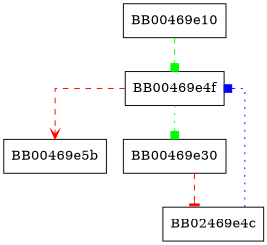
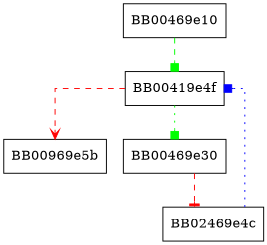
(175, 89) -> (175, 89)
(55, 156) -> (55, 156)
